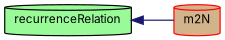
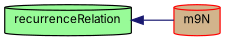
(197, 20) -> (197, 20)
